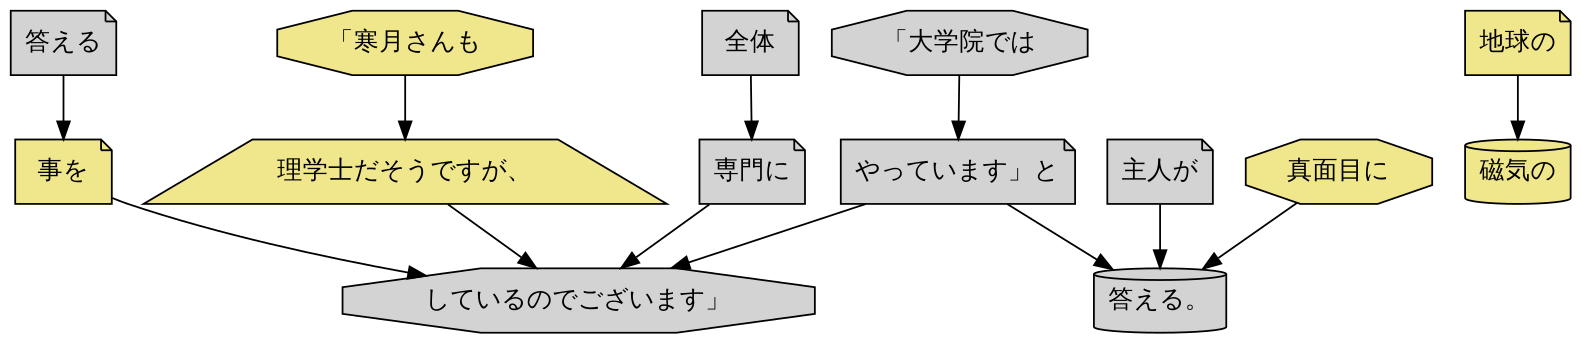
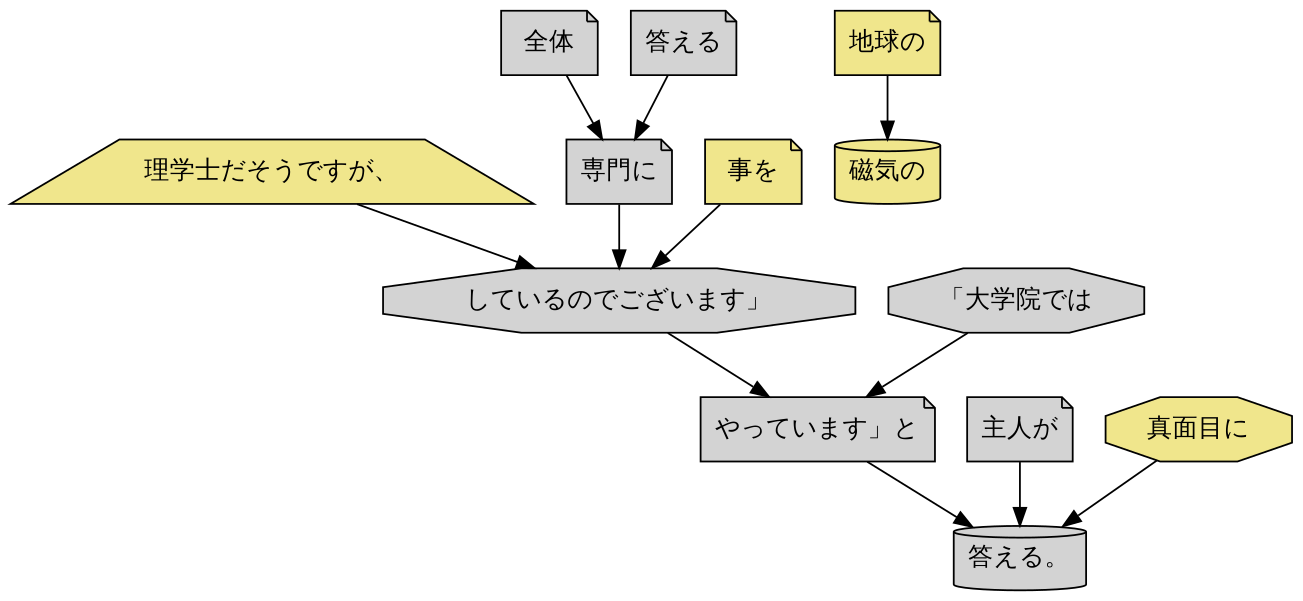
(405, 43) -> none
(64, 99) -> (656, 99)
(777, 233) -> (711, 360)
